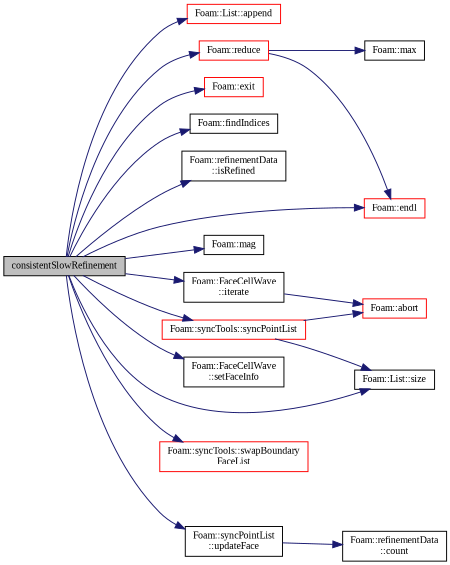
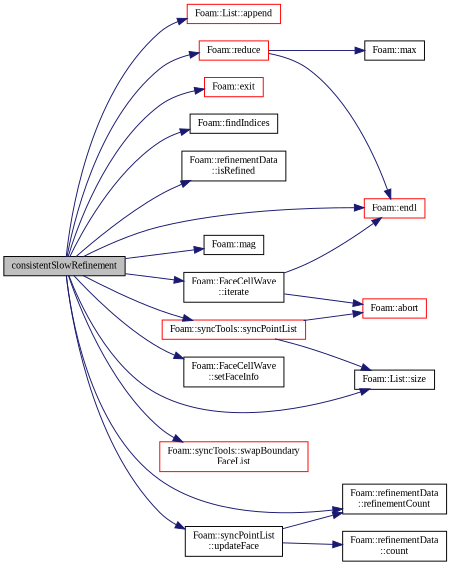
none -> (331, 251)
none -> (395, 499)
